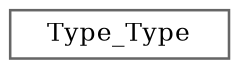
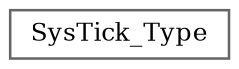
(120, 34) -> (120, 34)
